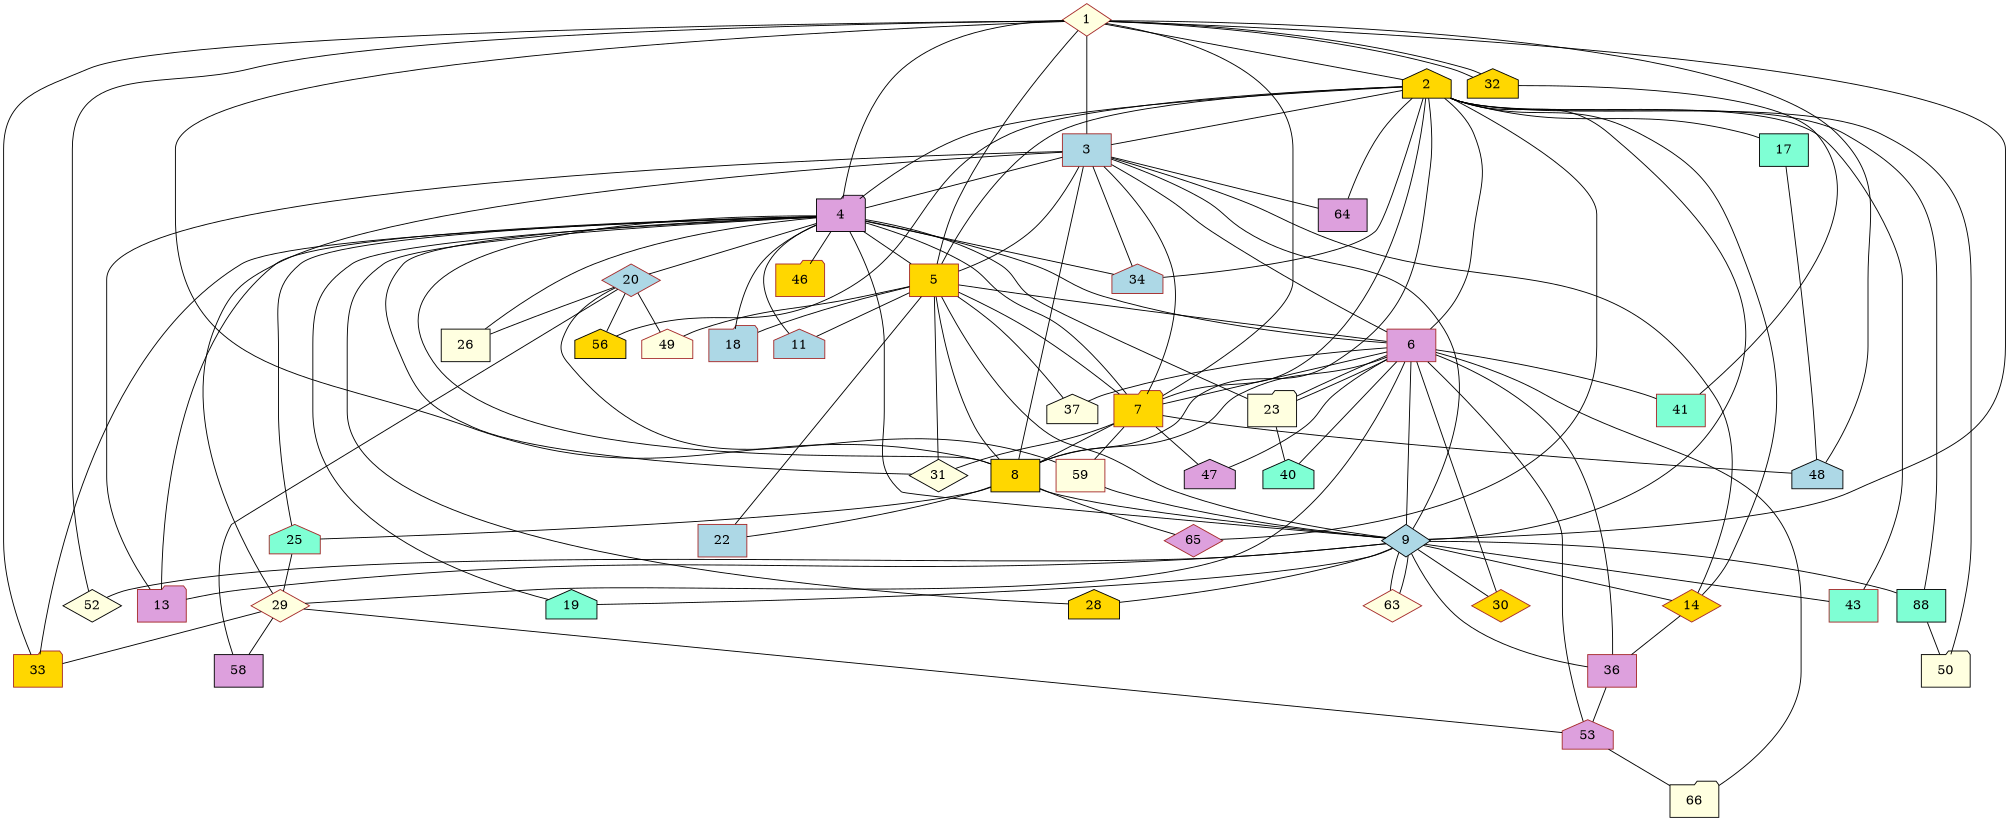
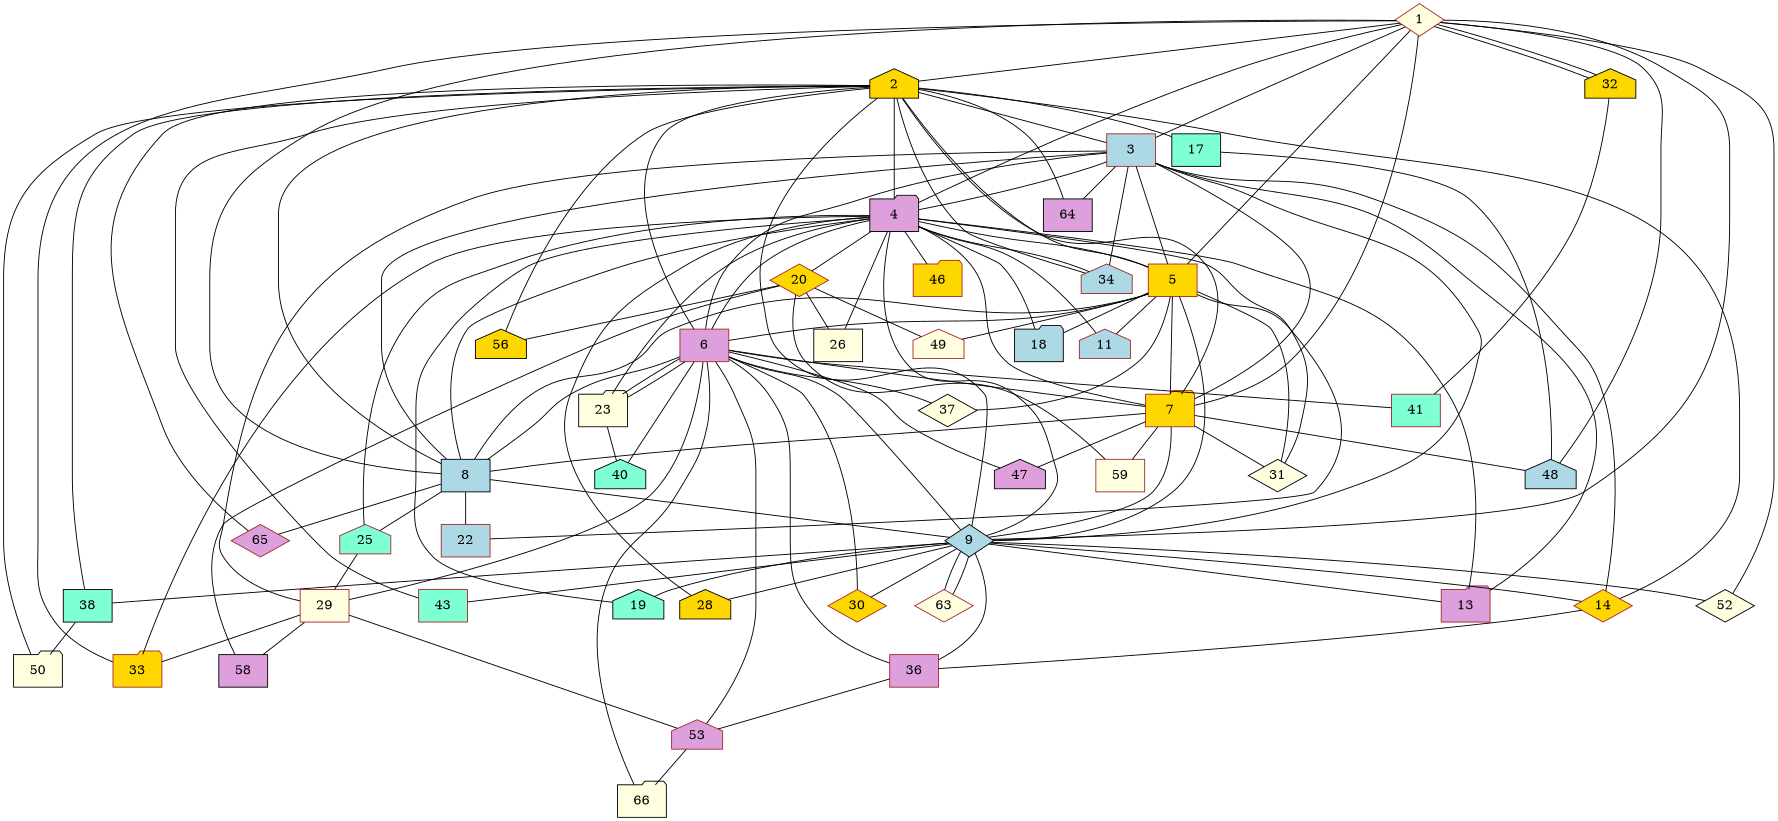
(631, 280) -> (799, 280)
(733, 345) -> (1039, 345)
(1072, 410) -> (948, 410)
(1015, 476) -> (466, 476)
(1209, 513) -> (1095, 517)
(280, 606) -> (325, 606)
(1921, 606) -> (88, 606)
